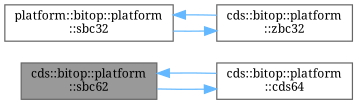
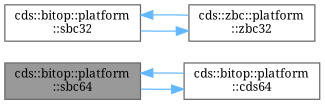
(89, 23) -> (73, 23)
(285, 23) -> (252, 23)
(89, 81) -> (73, 81)
